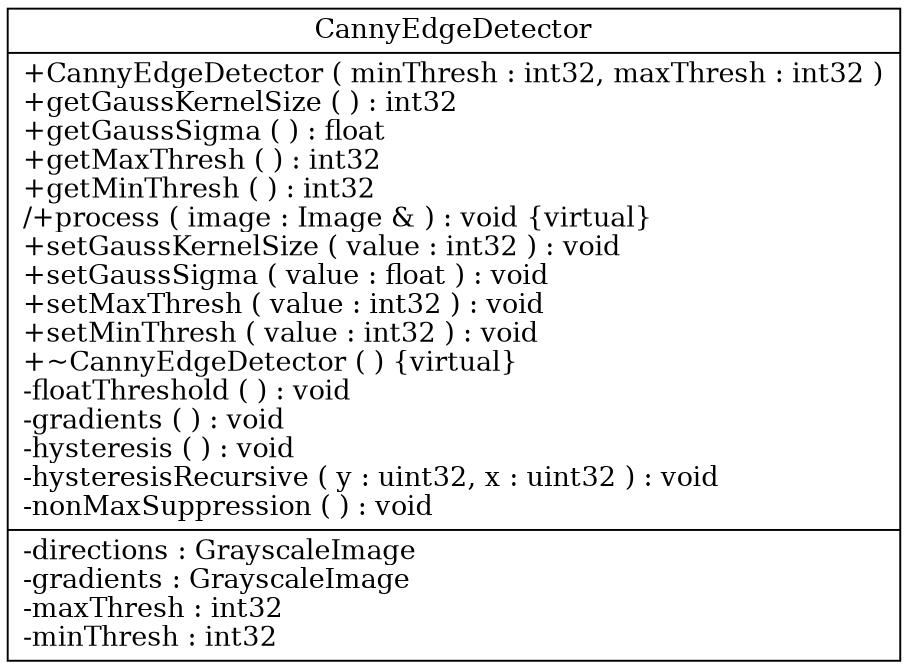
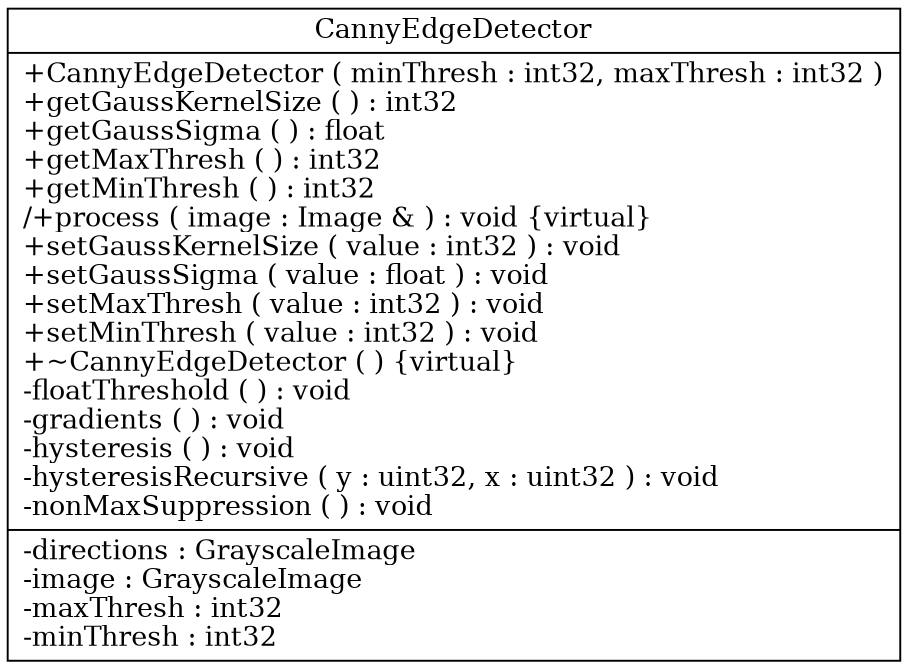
(217, 580) -> (193, 580)
